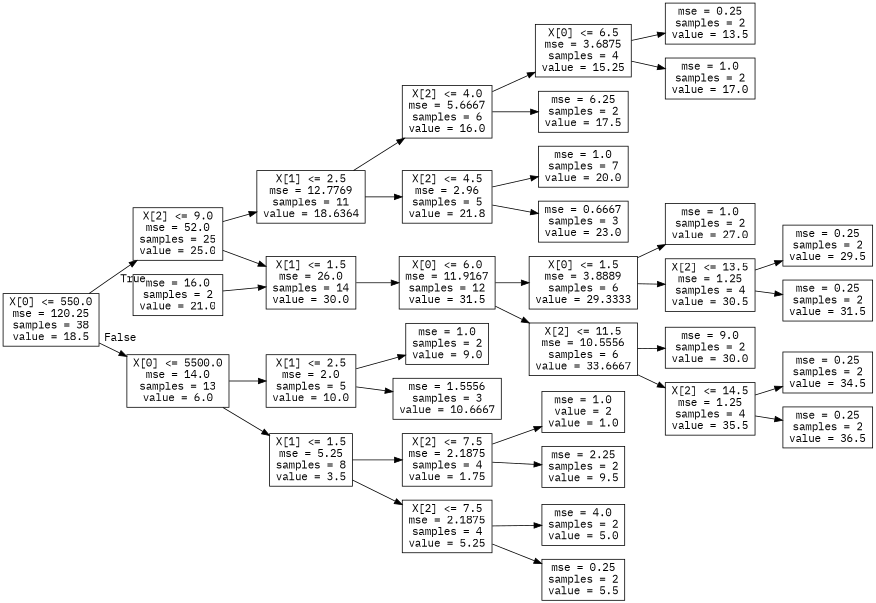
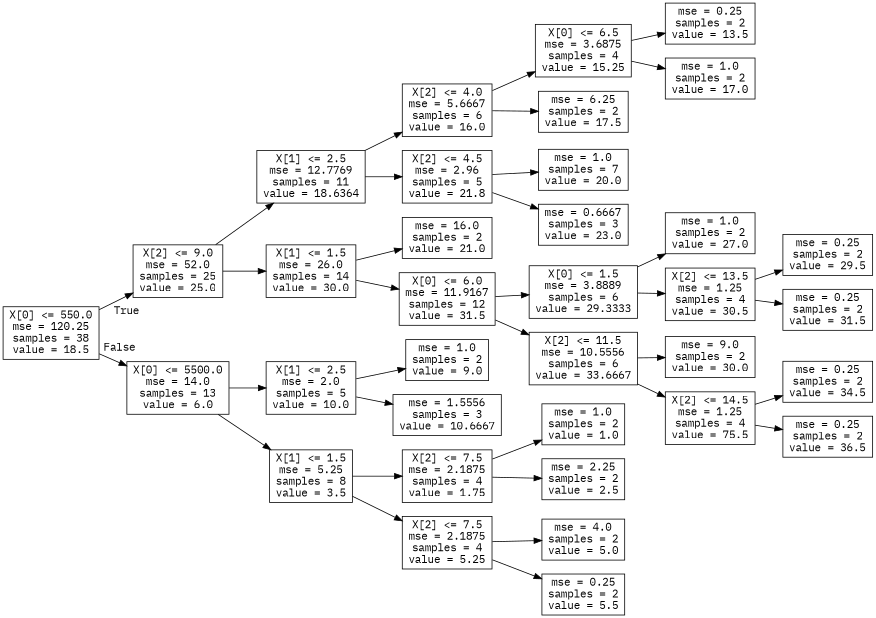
(240, 289) -> (375, 255)
(710, 409) -> (710, 418)
(583, 412) -> (583, 424)
(583, 467) -> (583, 479)
